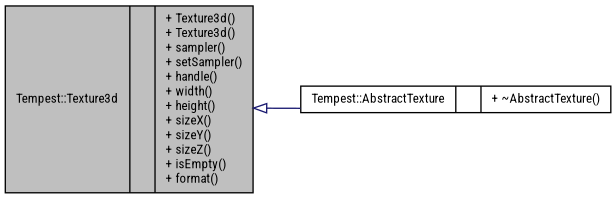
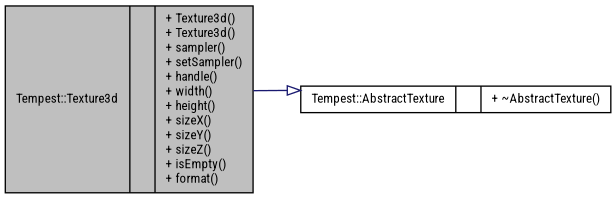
(284, 108) -> (270, 91)
